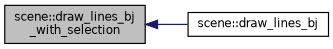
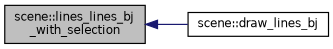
(75, 24) -> (75, 24)
